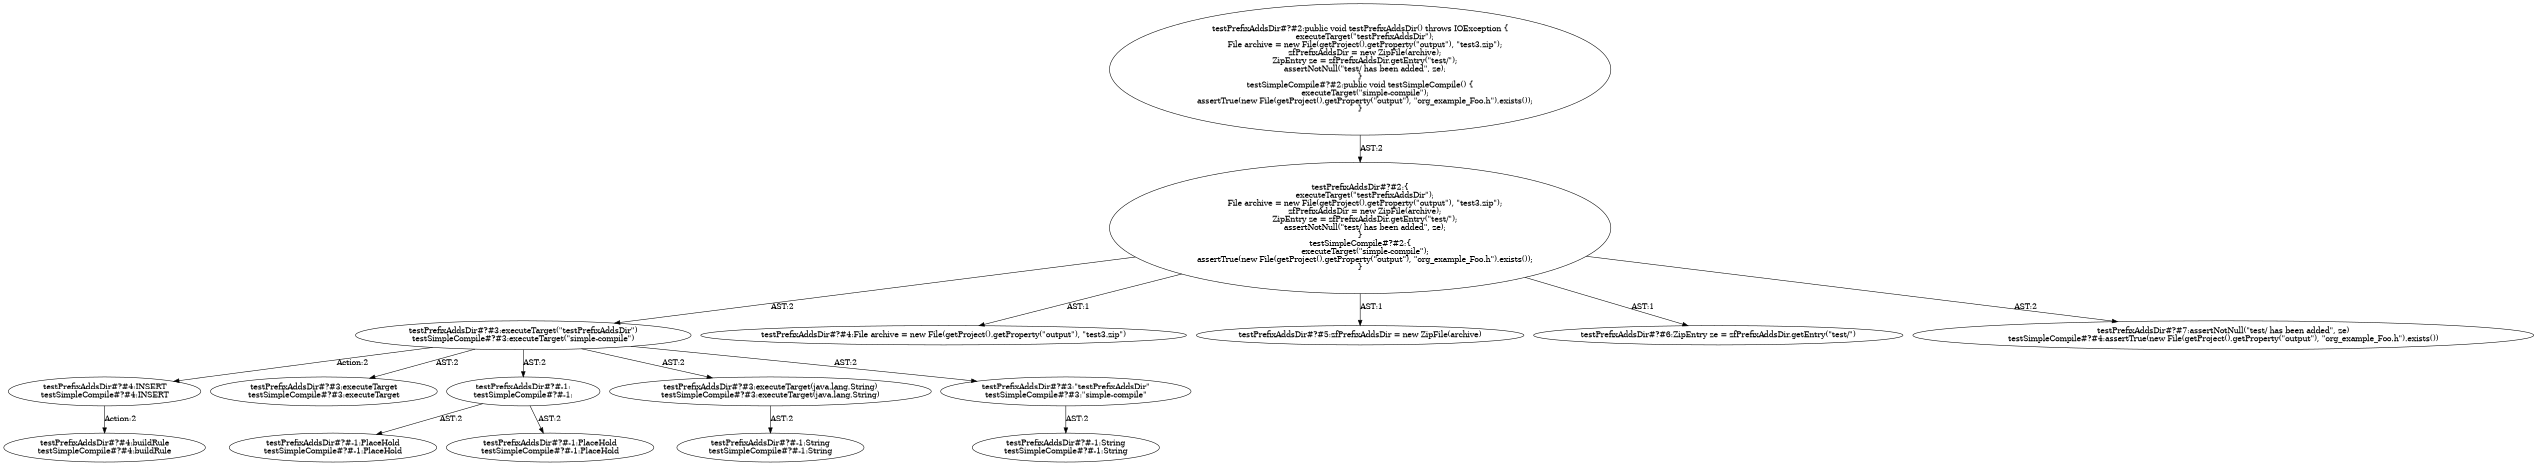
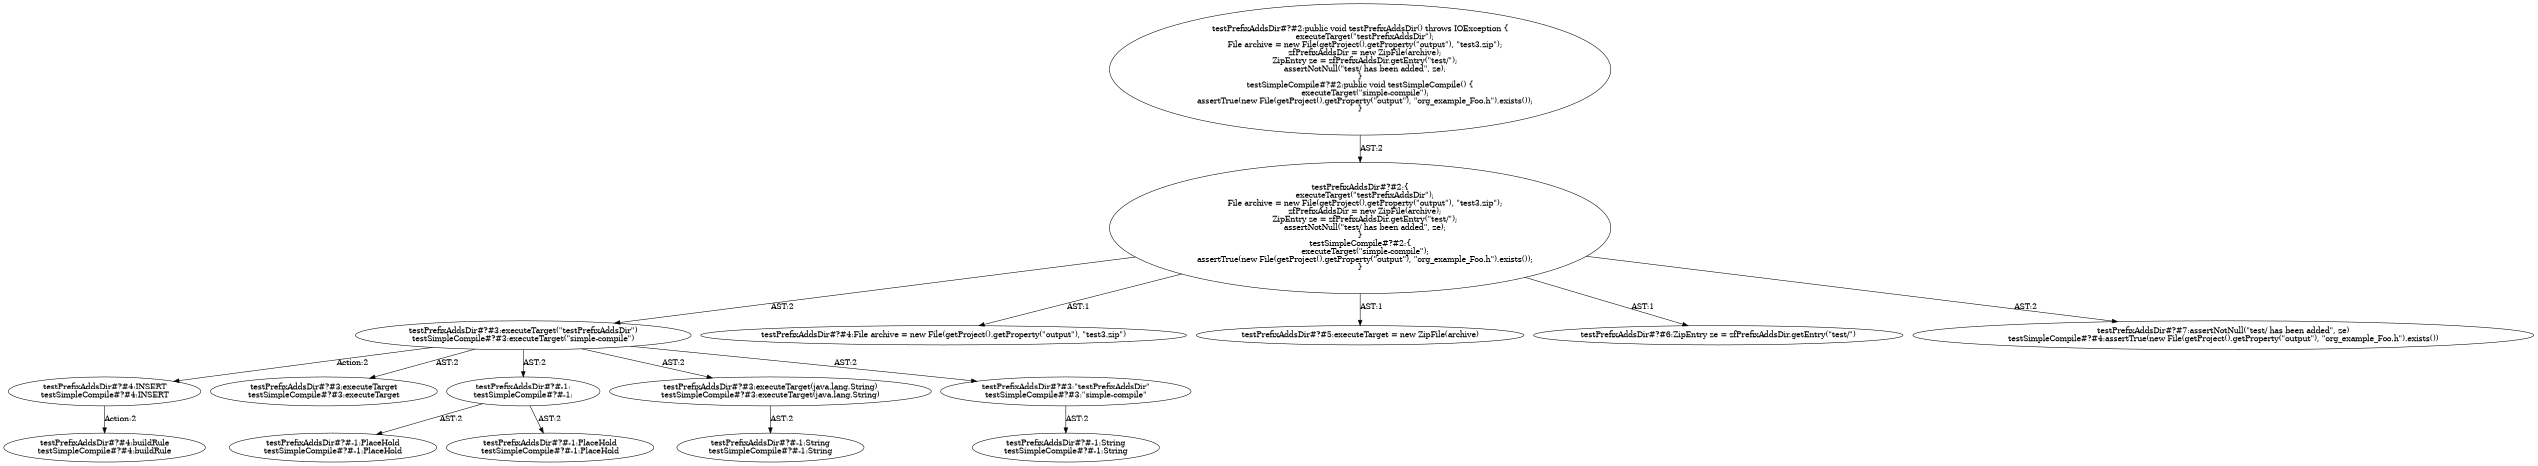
(1360, 335) -> (1360, 335)
